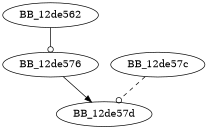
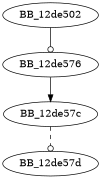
(51, 15) -> (51, 15)
(75, 87) -> (51, 86)
